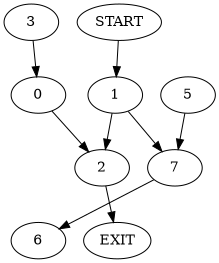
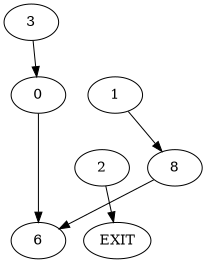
(119, 22) -> none
(188, 95) -> none
(110, 126) -> none
(67, 128) -> (38, 163)
(175, 168) -> (175, 168)
